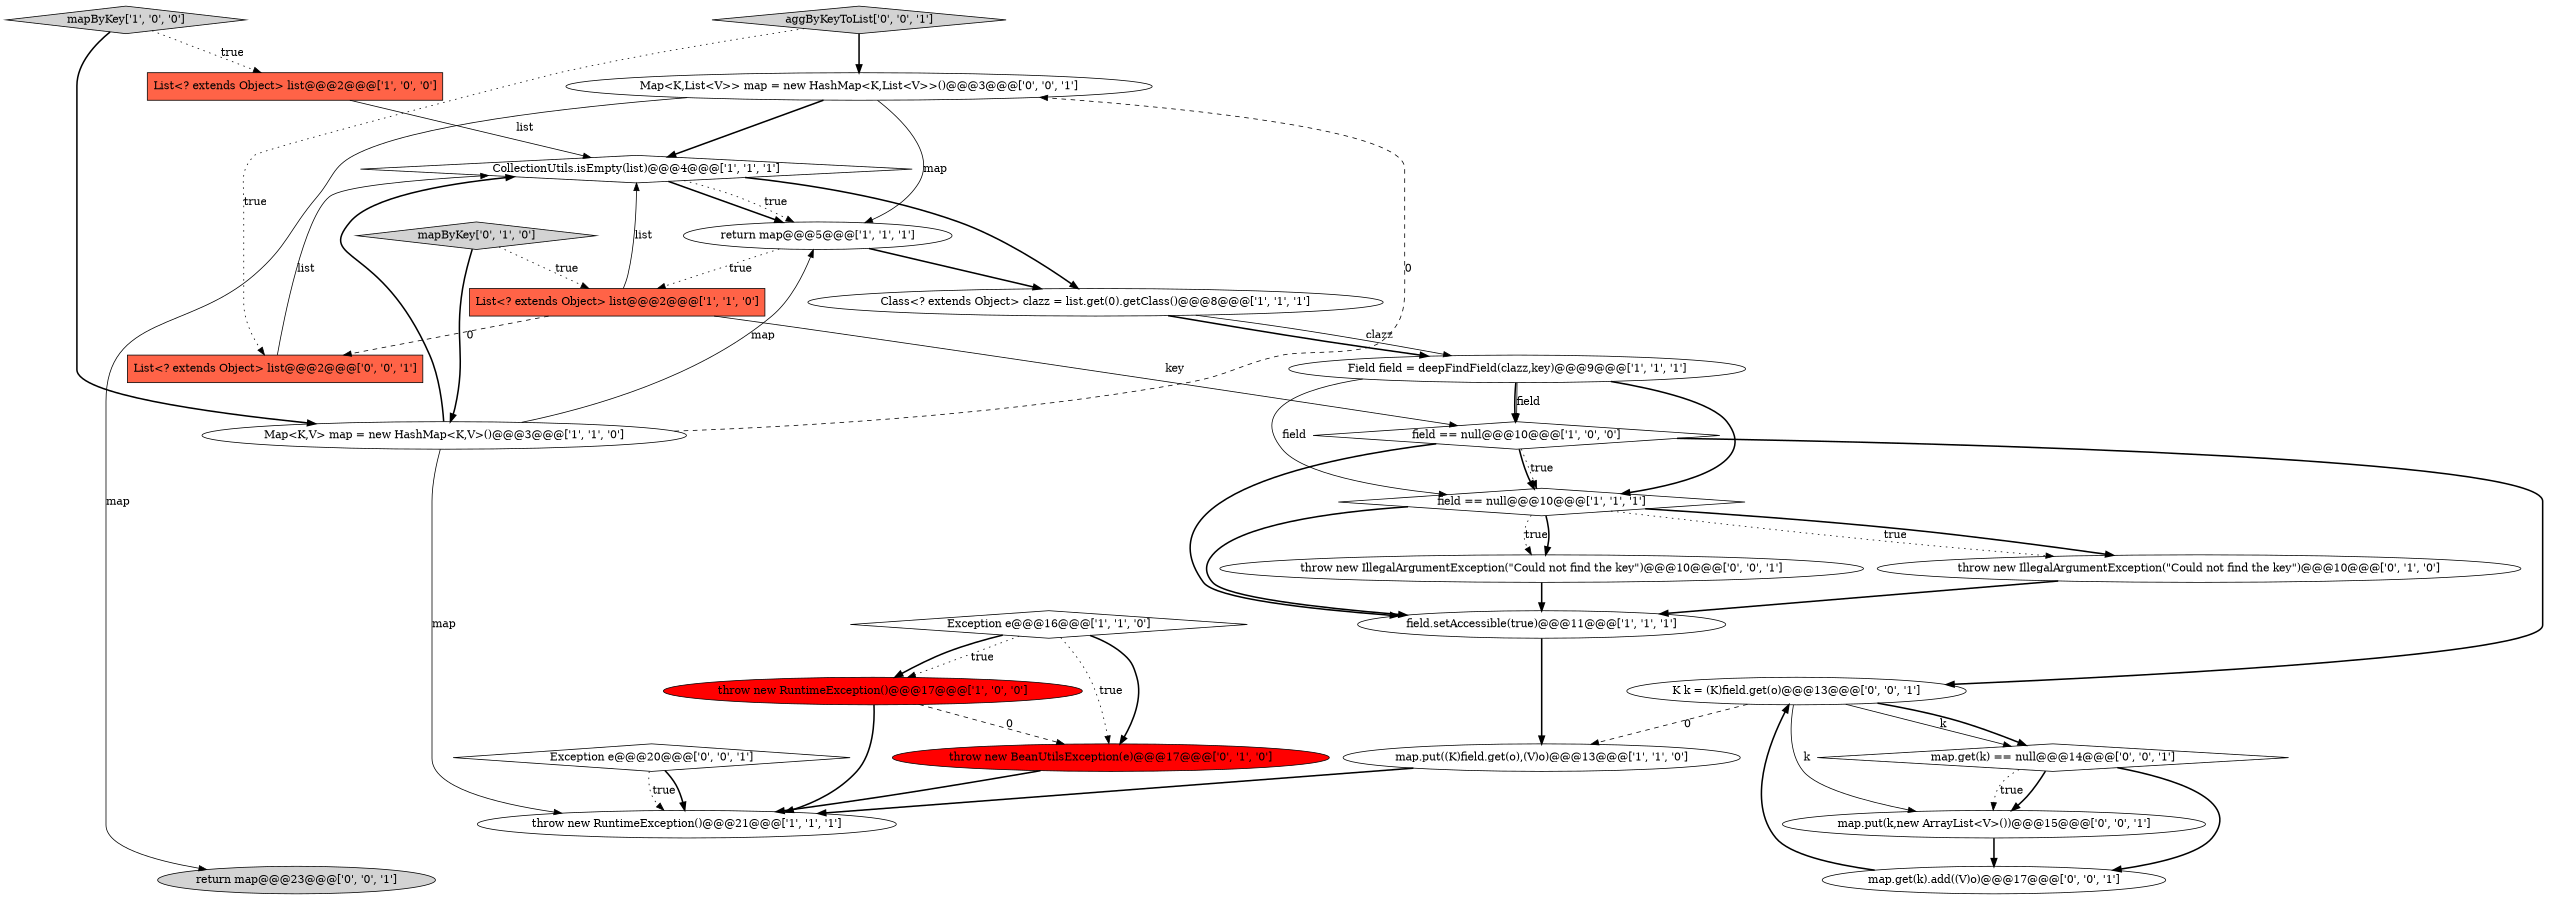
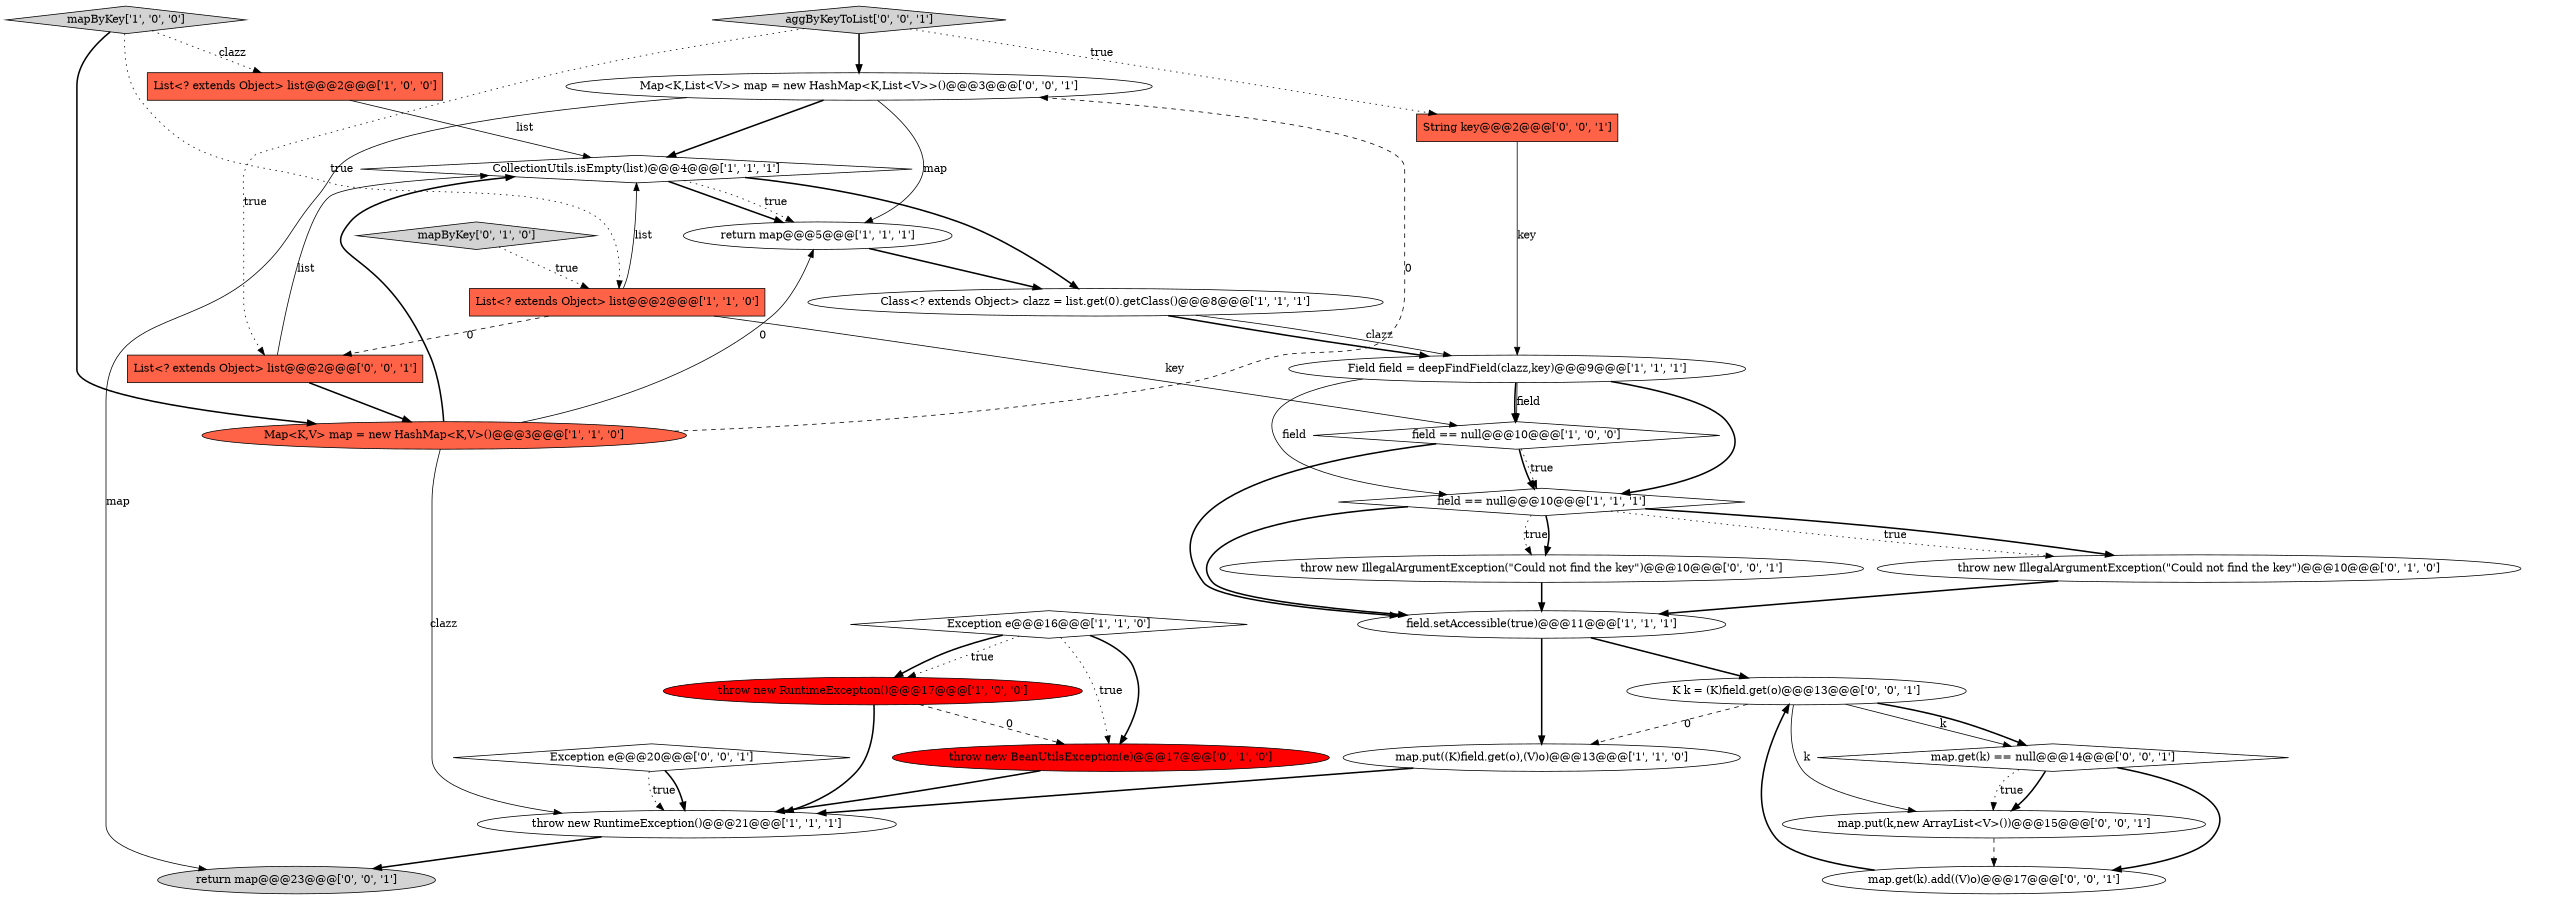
(233, 53) -> (233, 53)
none -> (1517, 128)
(722, 267) -> (344, 185)
(459, 327) -> (356, 401)
(763, 336) -> (763, 336)
(444, 435) -> (444, 435)
(2471, 478) -> (1665, 657)
(444, 624) -> (444, 624)
(1994, 848) -> (1994, 848)
none -> (491, 852)
